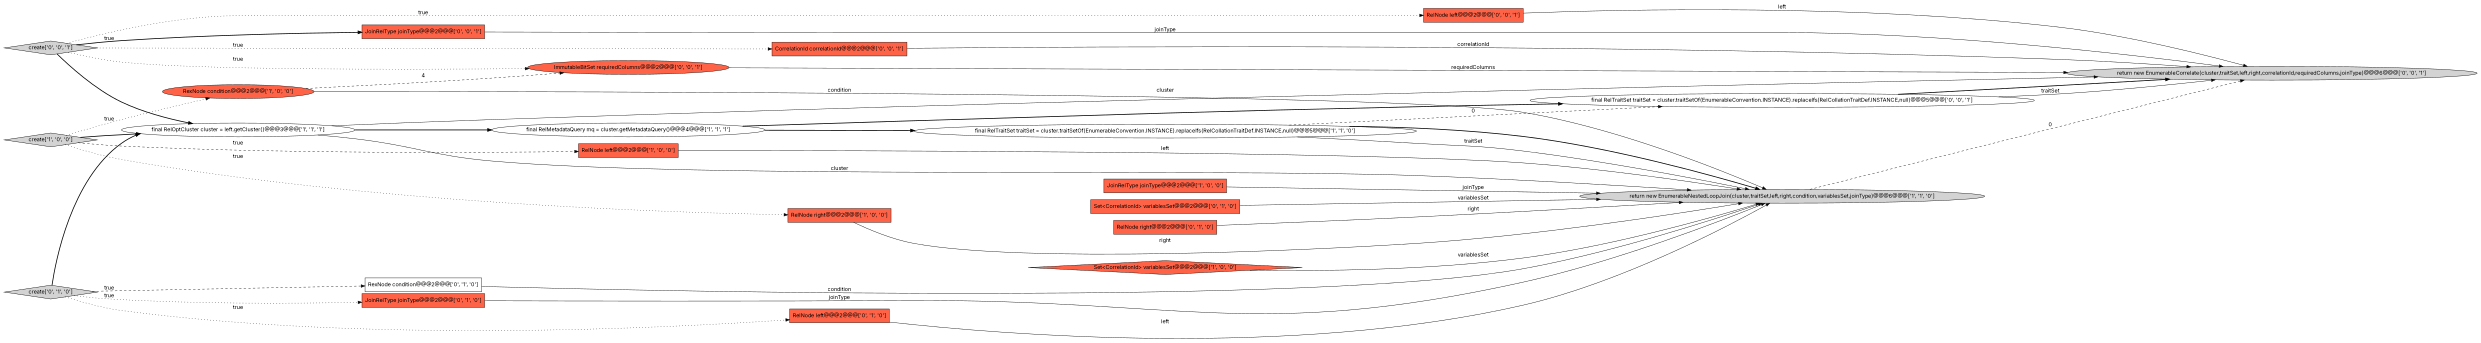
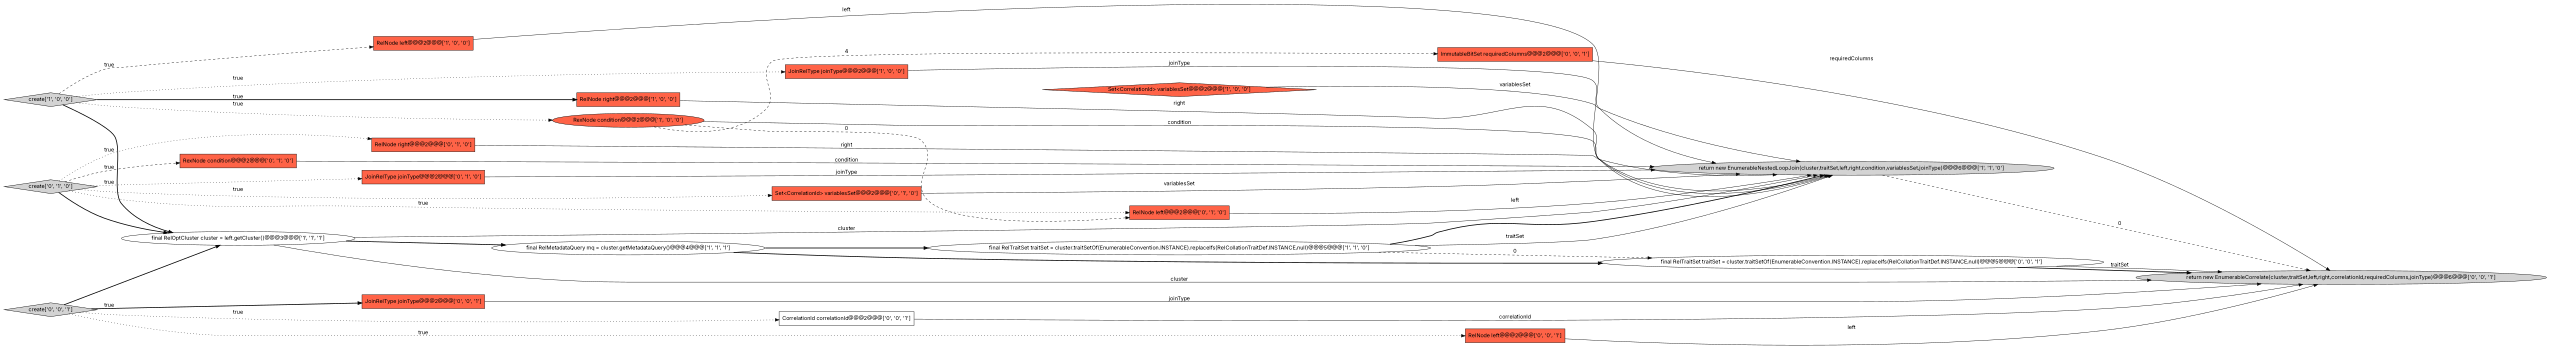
(839, 49) -> (847, 319)
(628, 67) -> (1515, 54)
(296, 69) -> none
none -> (429, 78)
none -> (209, 137)
none -> (927, 153)
(423, 197) -> (335, 100)
none -> (423, 199)
(423, 285) -> (238, 161)
